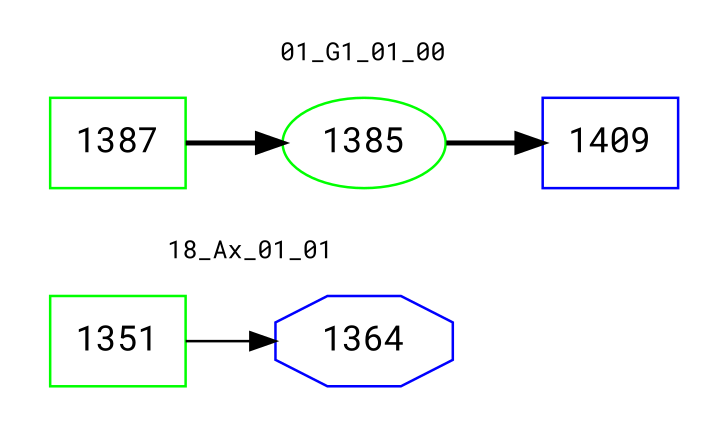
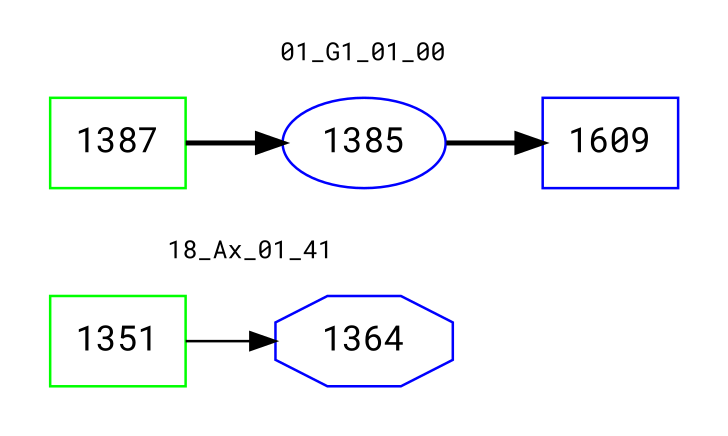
(364, 143) -> (364, 143)
(610, 143) -> (610, 143)
(251, 252) -> (251, 252)
